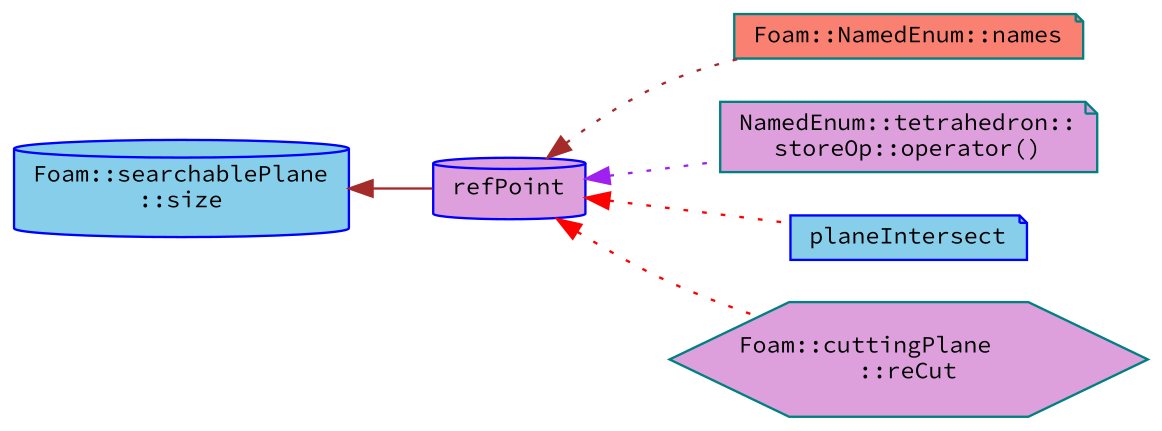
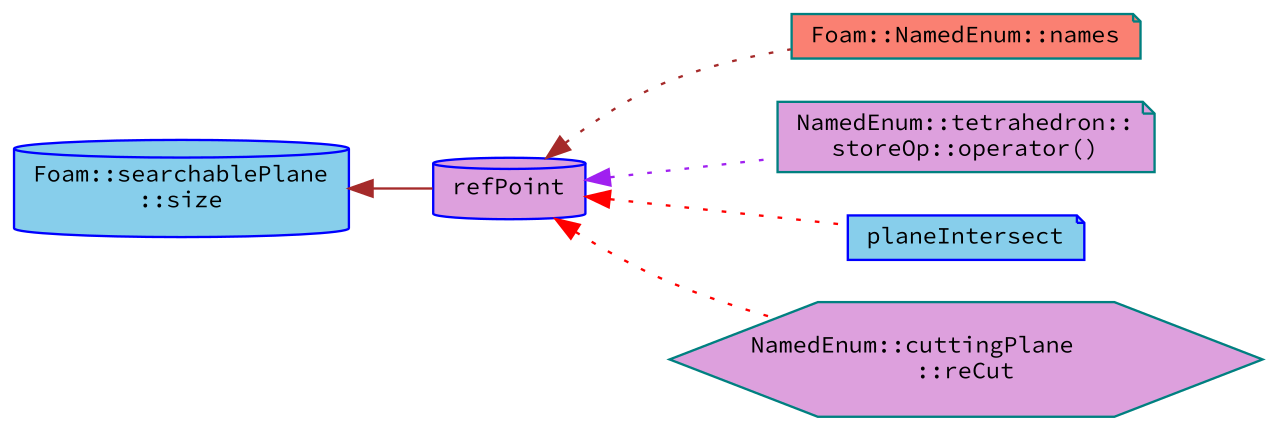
(909, 359) -> (966, 359)
